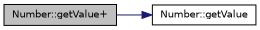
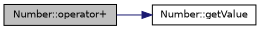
(60, 15) -> (60, 15)
